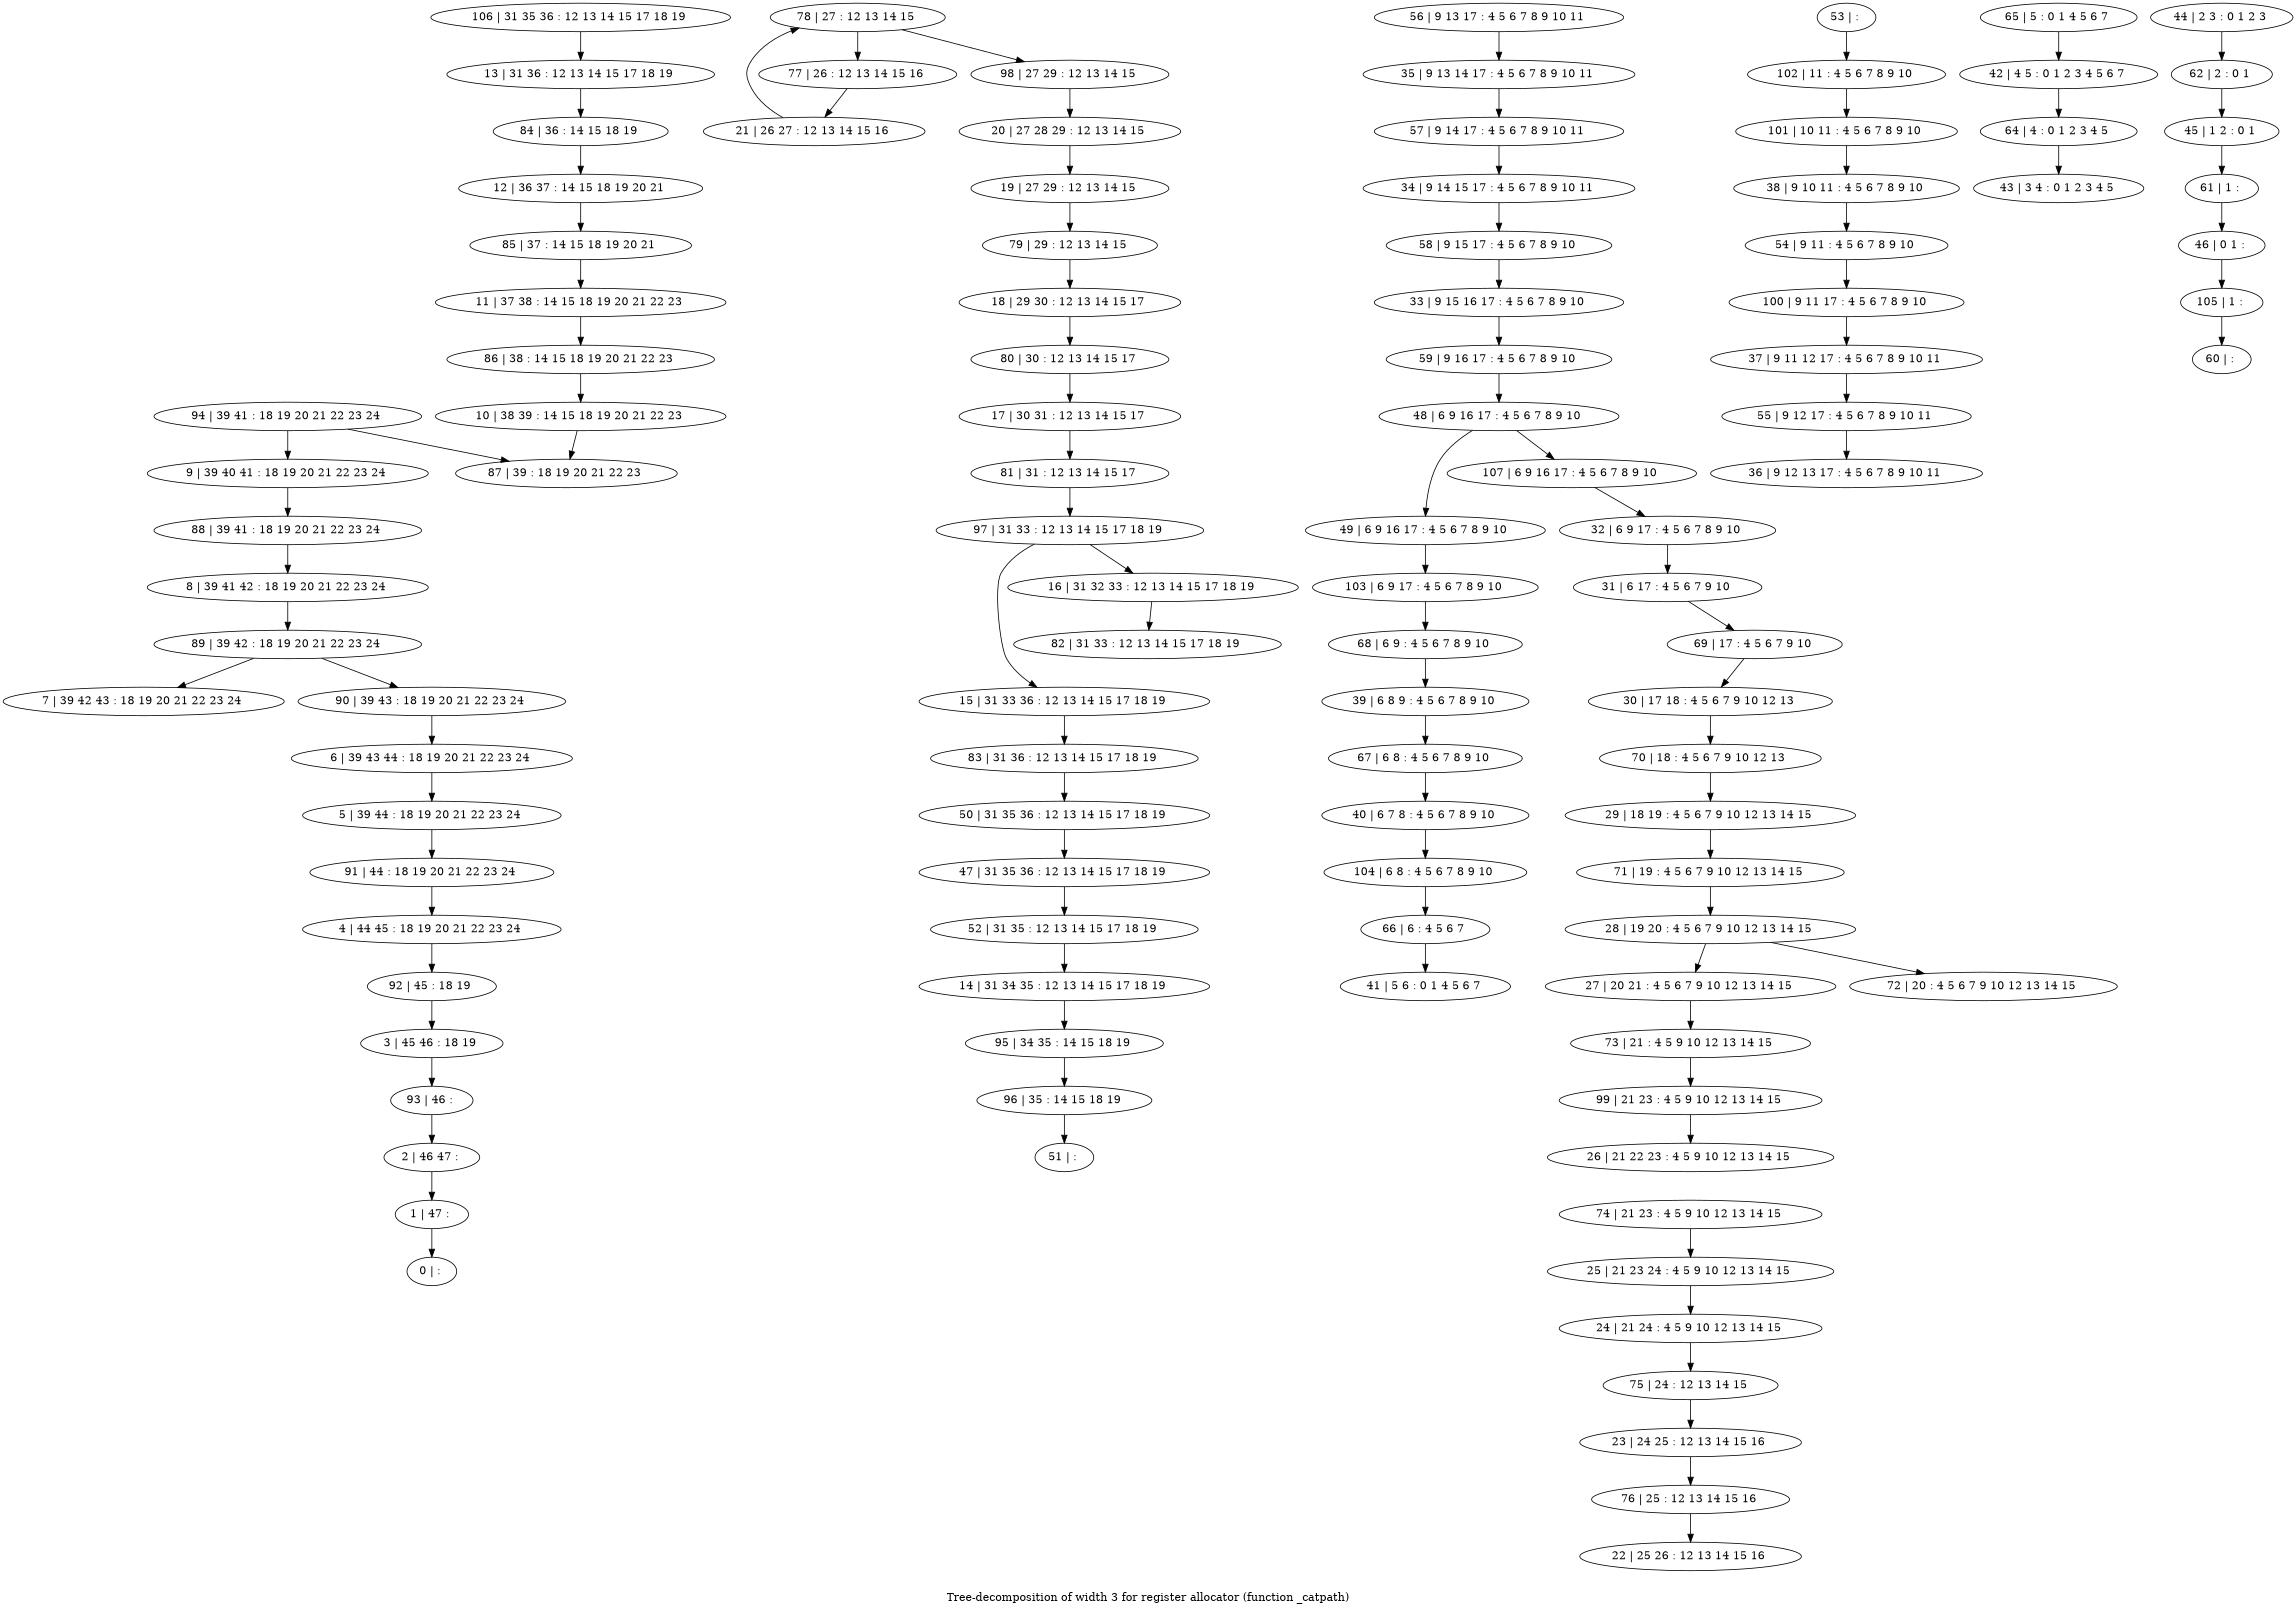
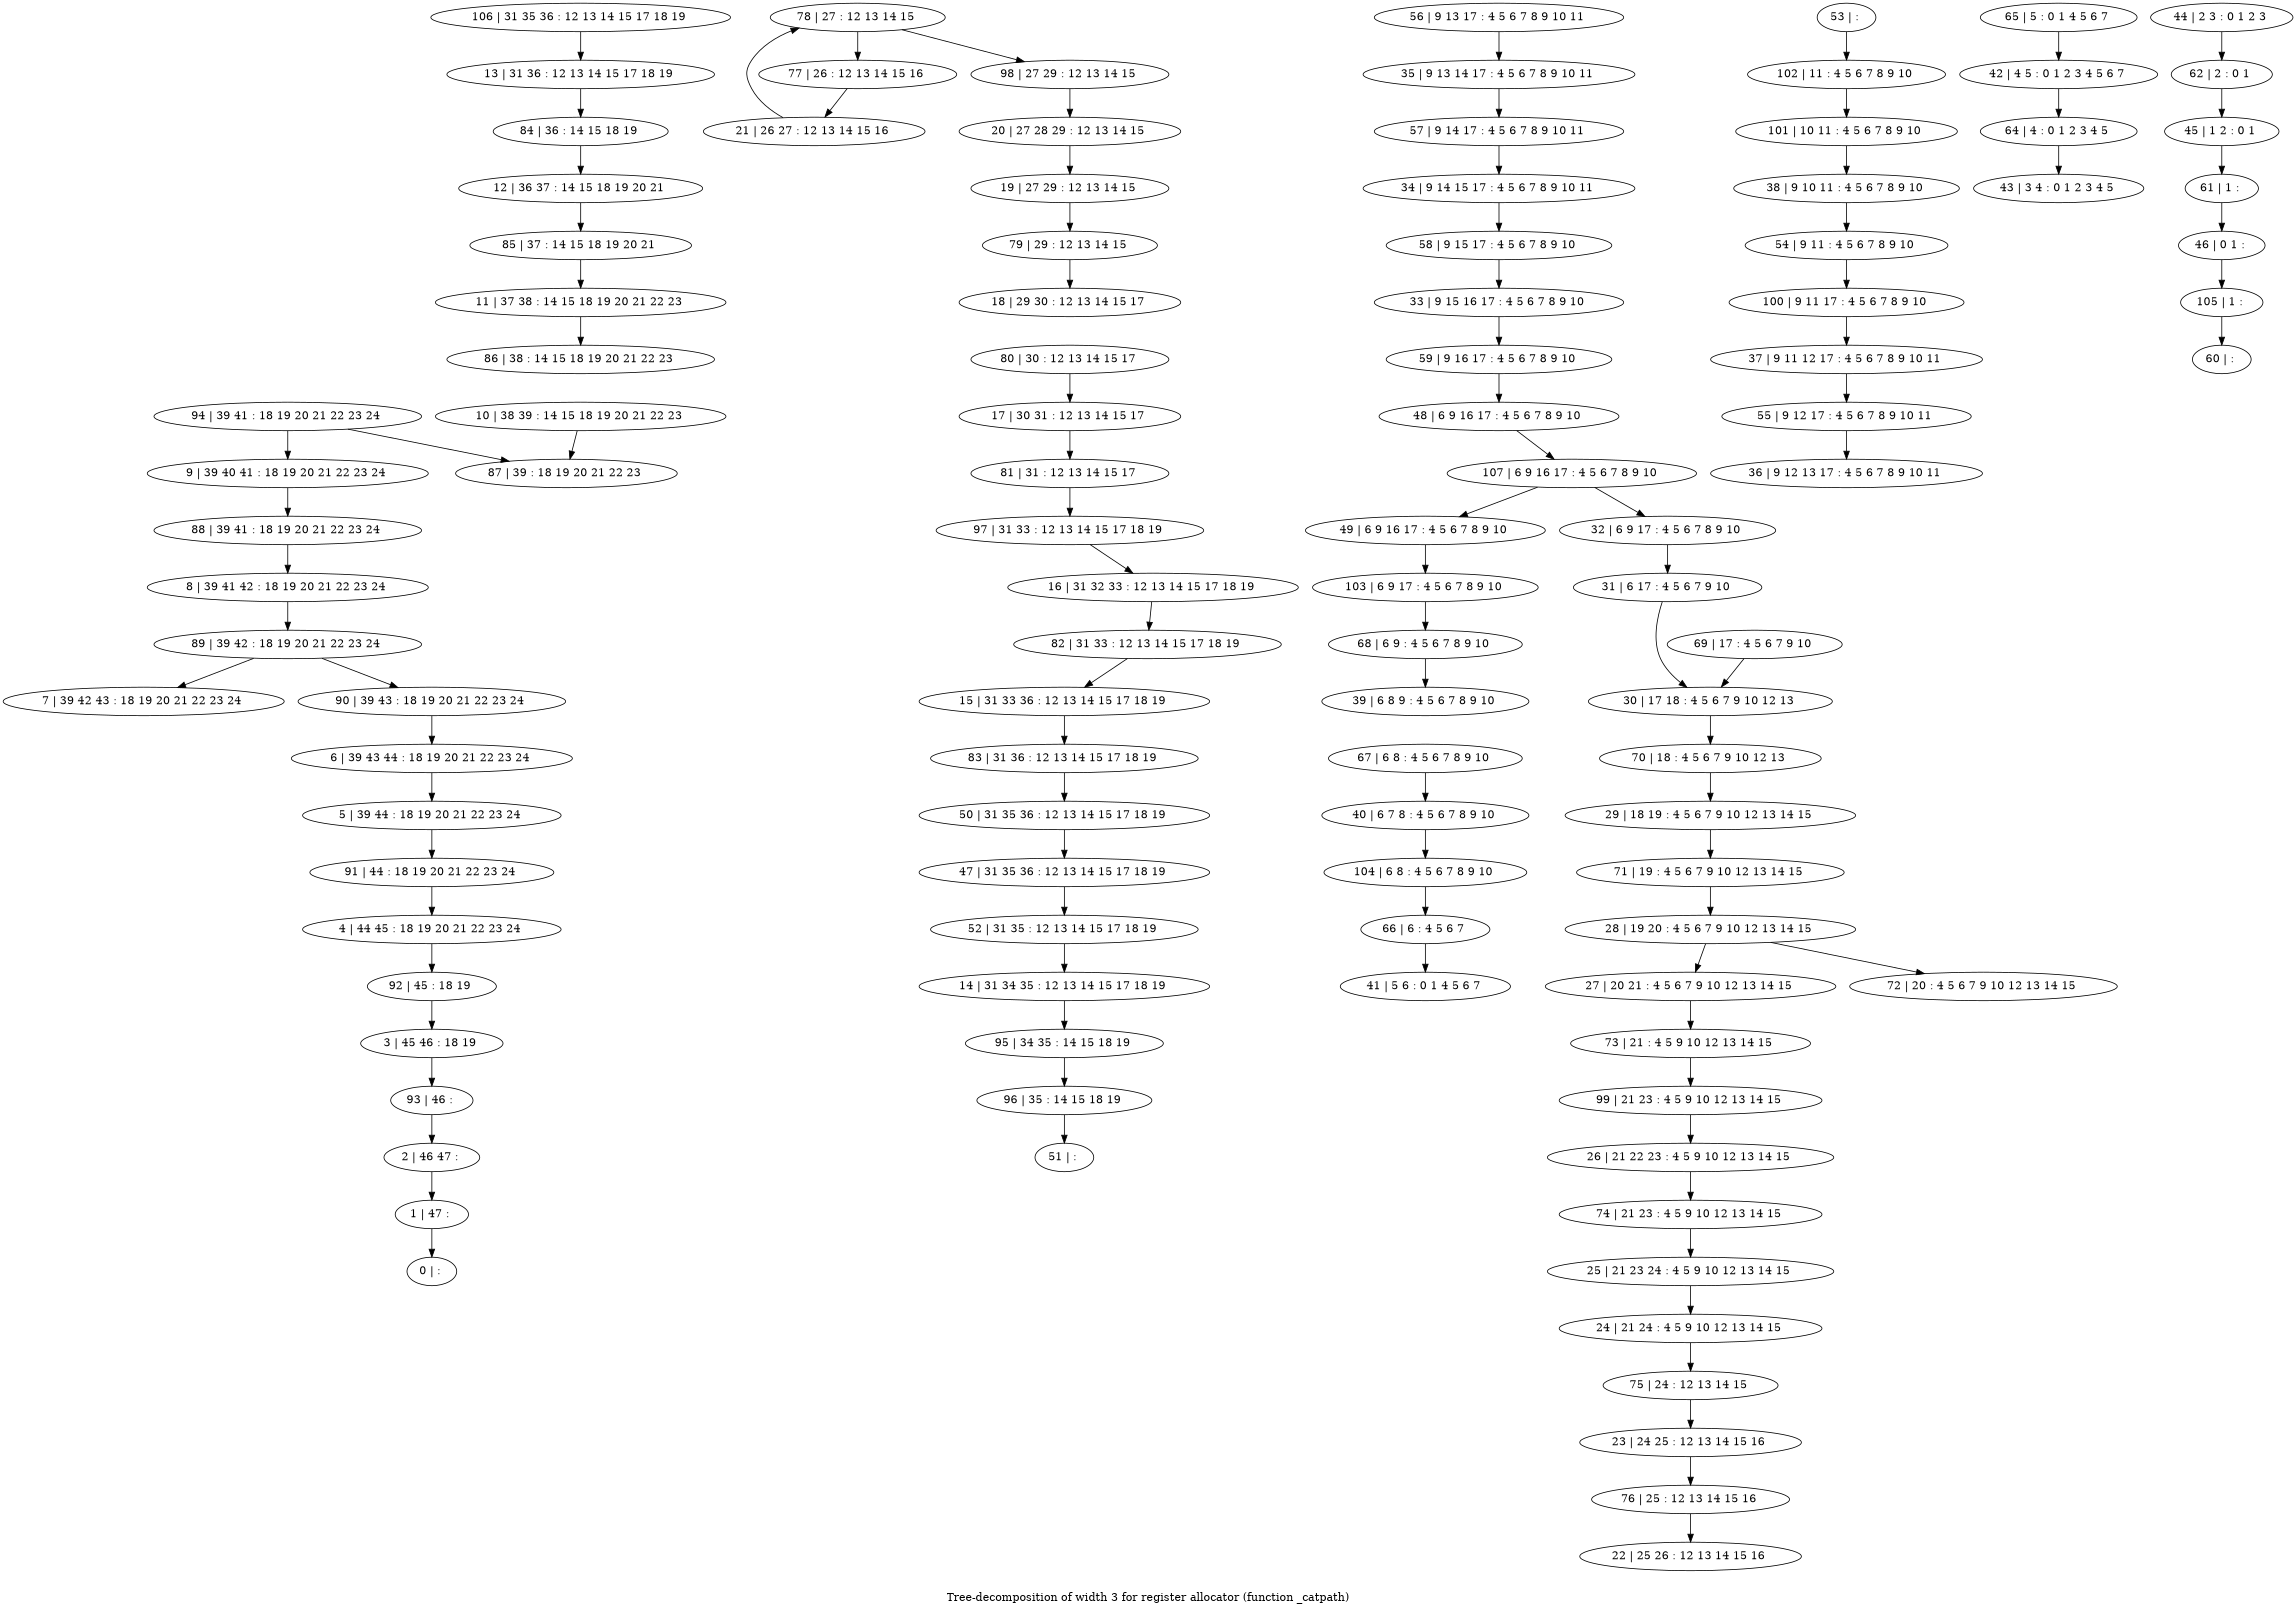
(1070, 327) -> none
(581, 384) -> none
(1438, 463) -> (1502, 501)
(998, 611) -> (1109, 671)
(1708, 614) -> (1657, 646)
(1425, 726) -> none
none -> (1691, 1182)
